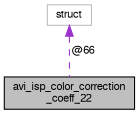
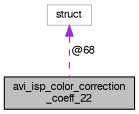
(82, 51) -> (82, 51)
